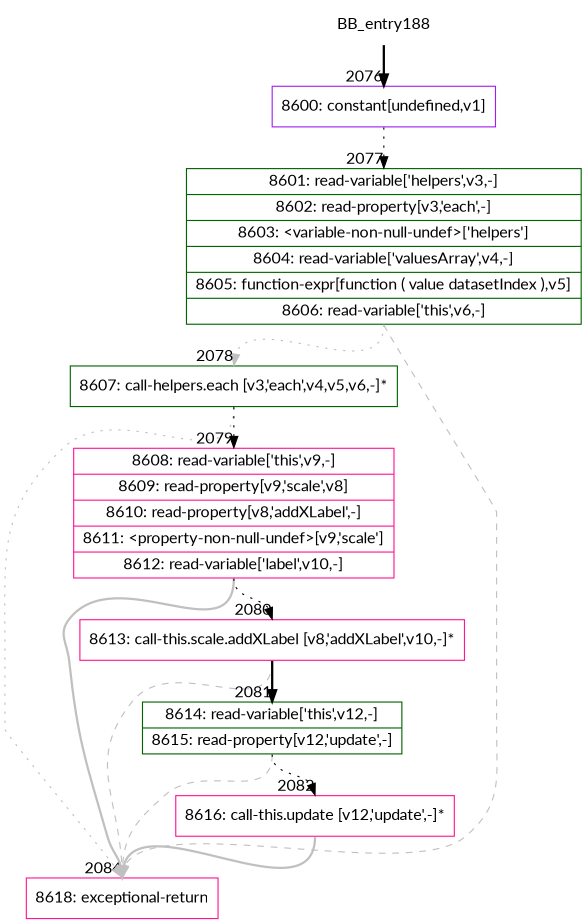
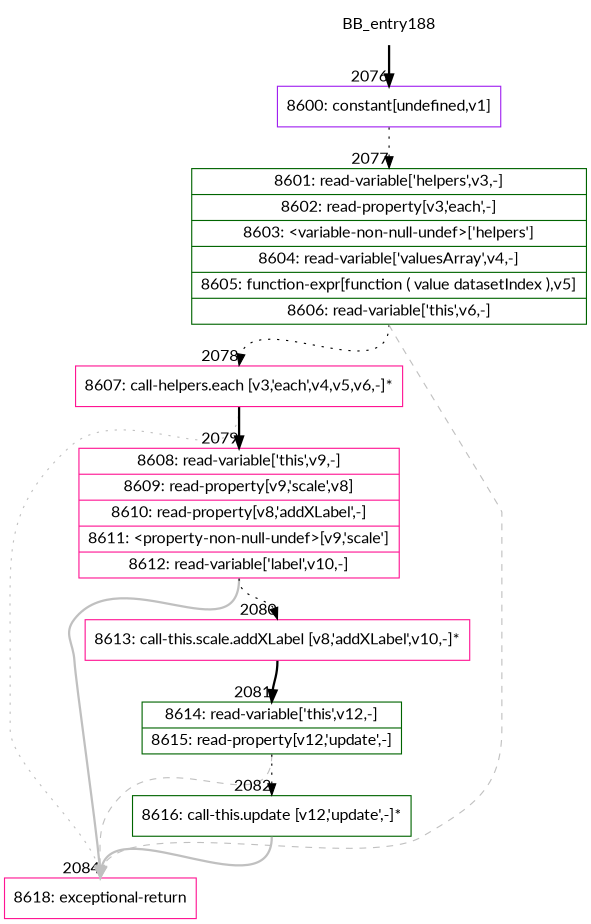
(315, 346) -> (320, 346)
(234, 386) -> (239, 386)
(234, 422) -> (239, 422)
(130, 705) -> none
(315, 816) -> (272, 816)
